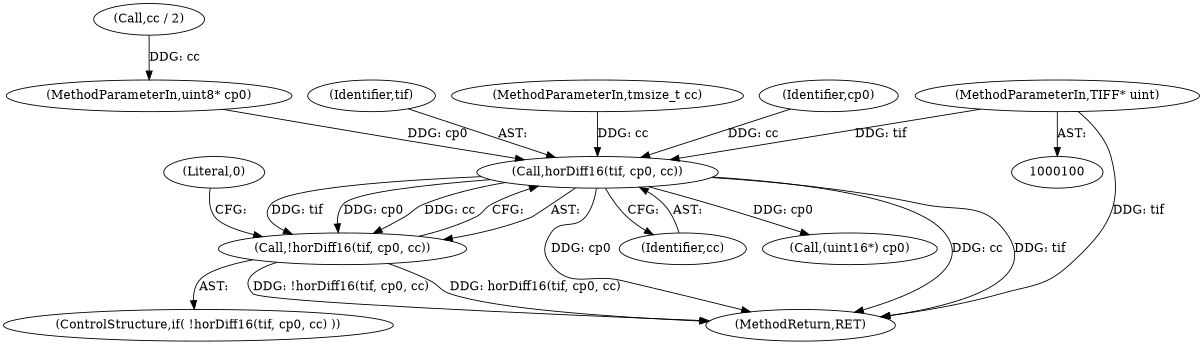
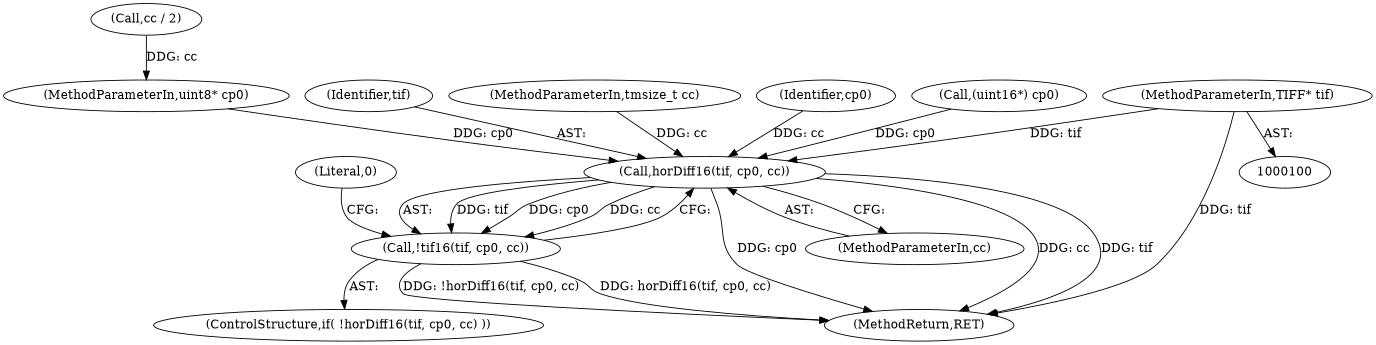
(1057, 96) -> (1237, 96)
(725, 208) -> (859, 133)
(343, 249) -> (456, 249)
(683, 249) -> (915, 249)
